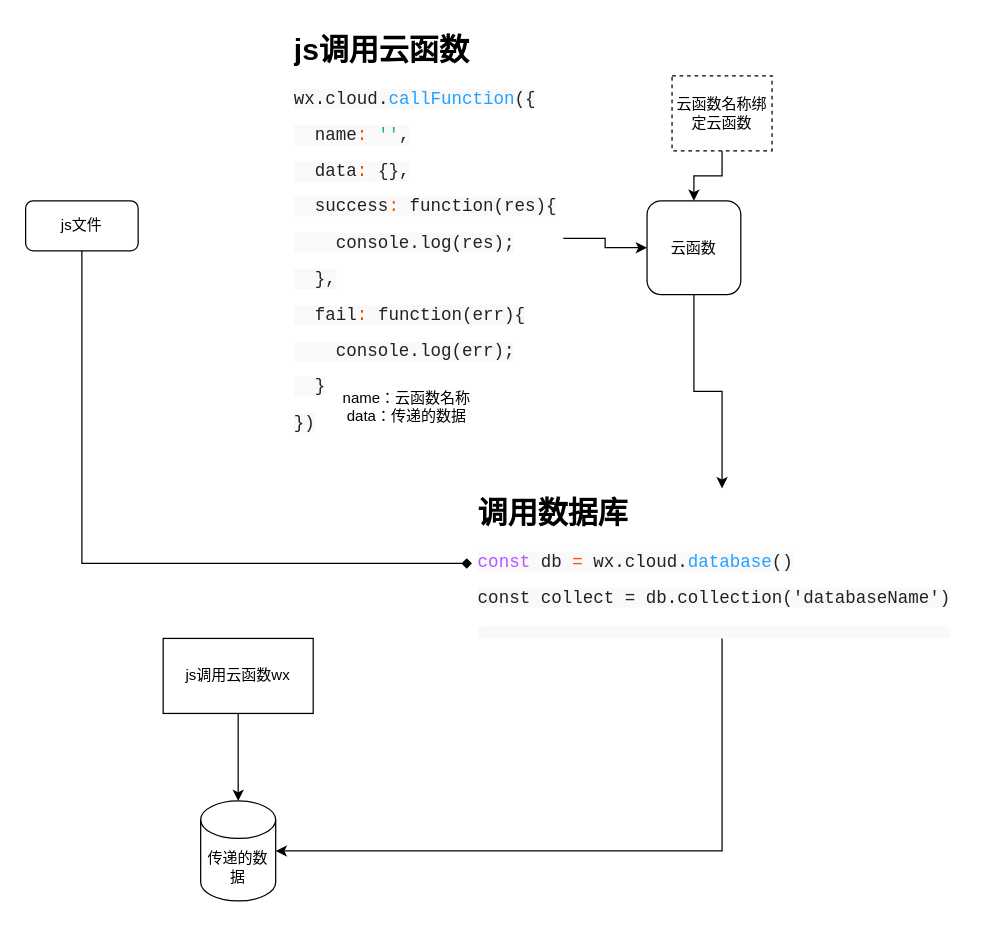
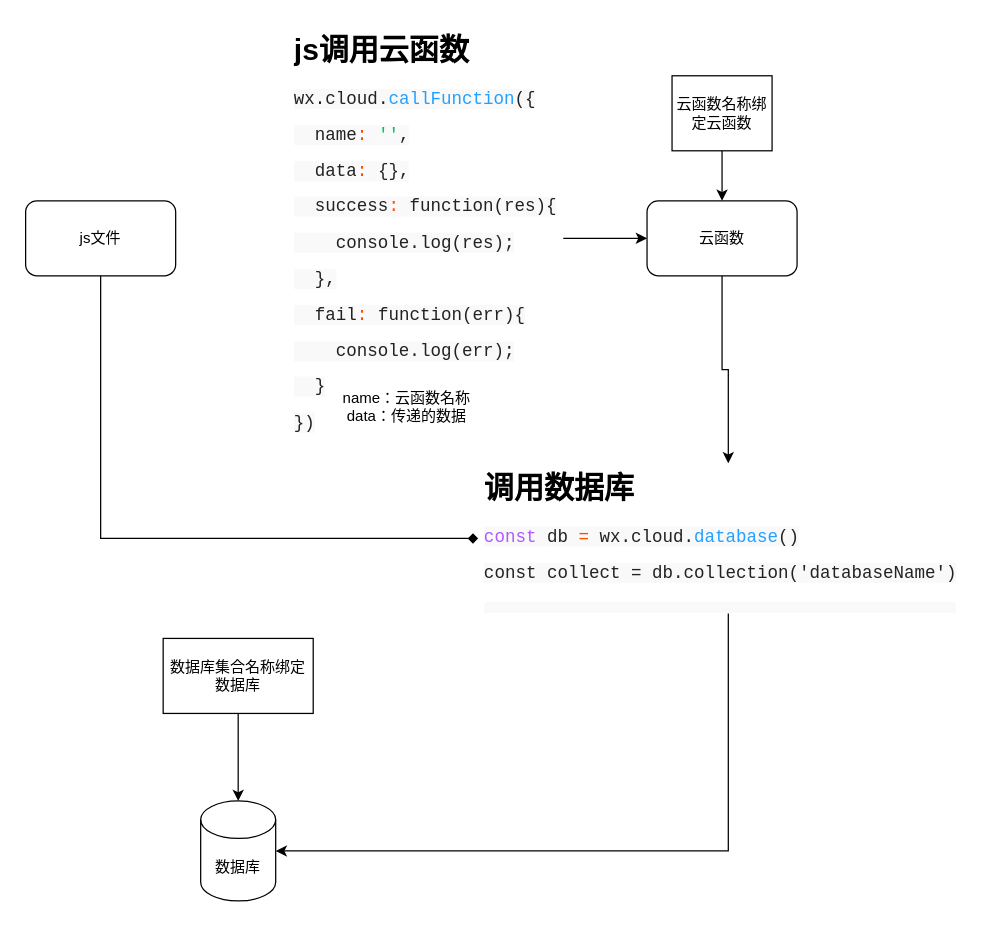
(722, 113) -> (722, 113)
(82, 226) -> (101, 238)
(694, 248) -> (722, 238)
(722, 563) -> (728, 538)
(238, 676) -> (238, 676)
(238, 867) -> (238, 867)
